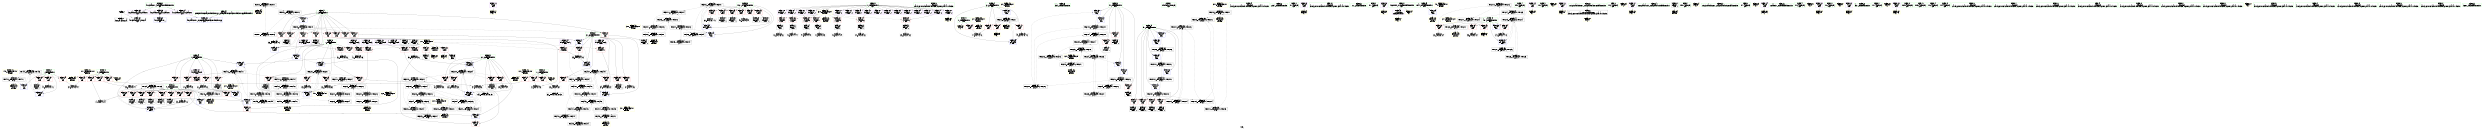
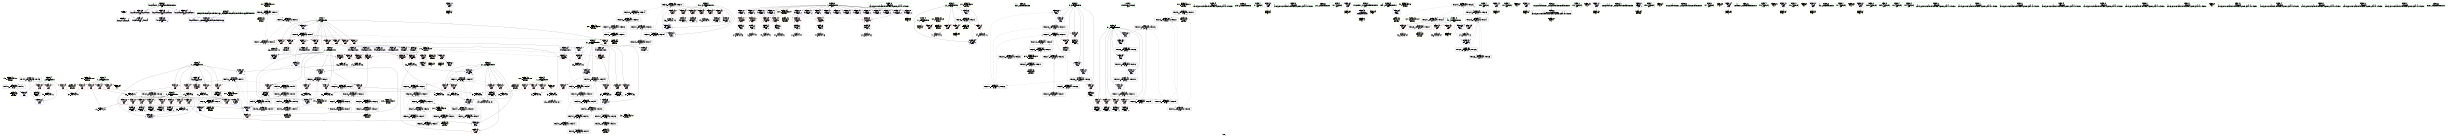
none -> (268, 5)
